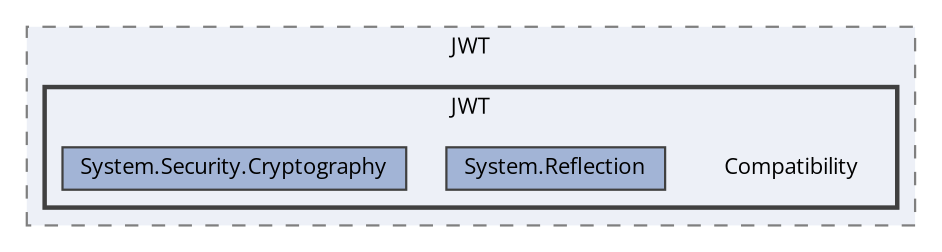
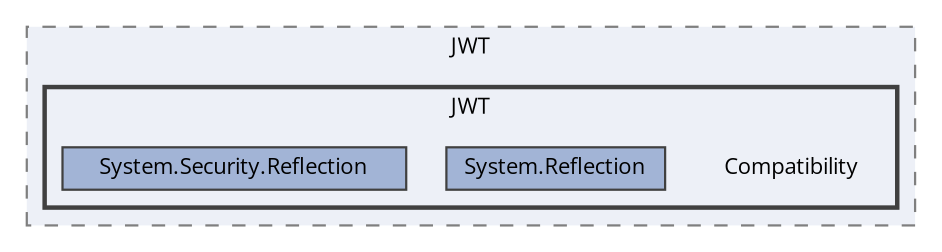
(234, 169) -> (234, 169)
